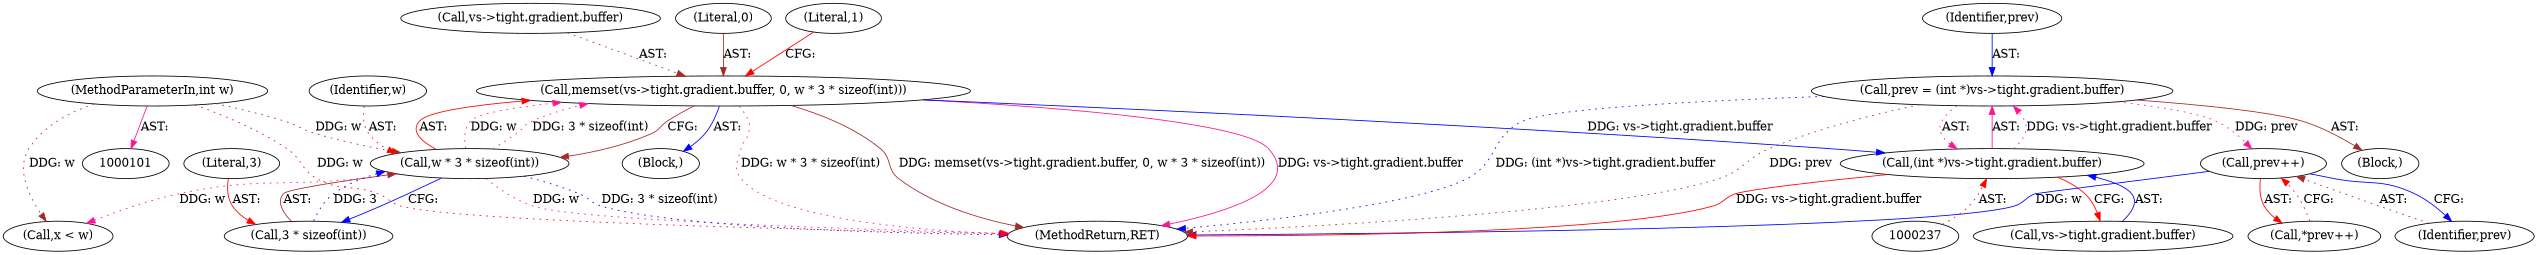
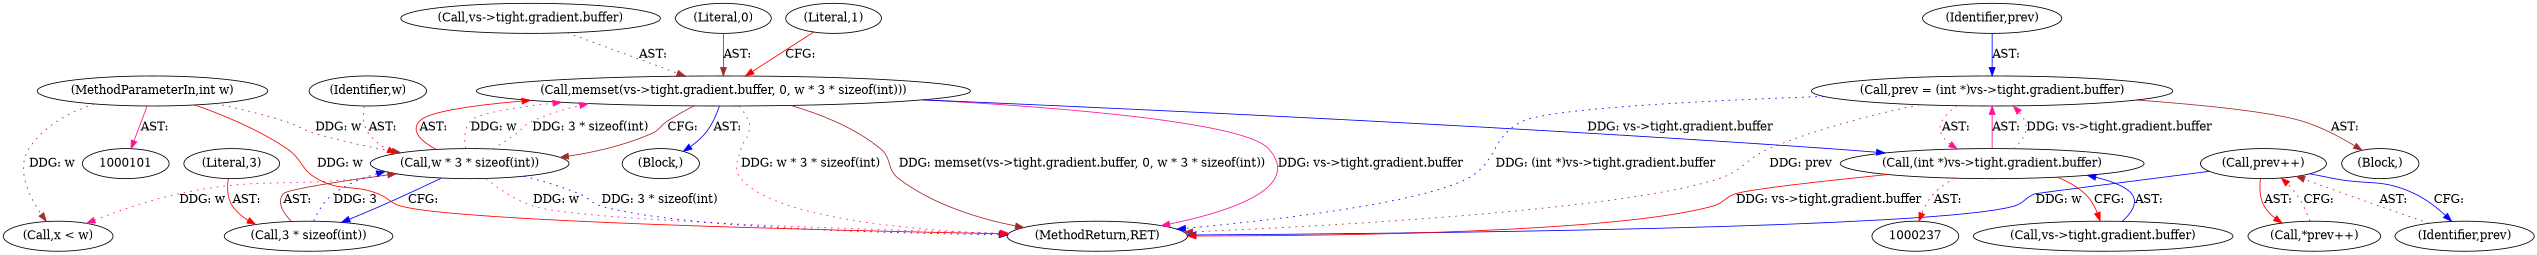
(2186, 112) -> none
(1967, 208) -> (1935, 192)
(583, 221) -> (583, 221)
